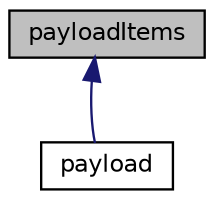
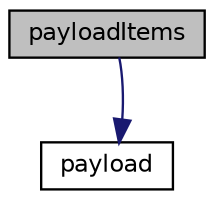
(91, 112) -> (123, 88)
